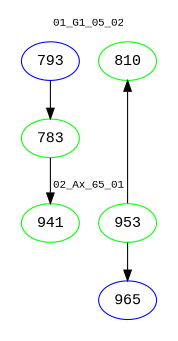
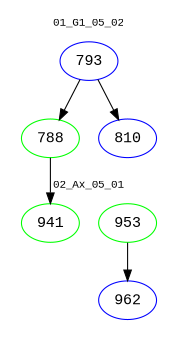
(128, 61) -> (128, 138)
(50, 138) -> (50, 138)
(128, 147) -> (106, 95)
(89, 185) -> (89, 185)
(128, 300) -> (128, 300)
